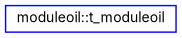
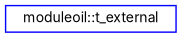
(91, 19) -> (91, 19)
